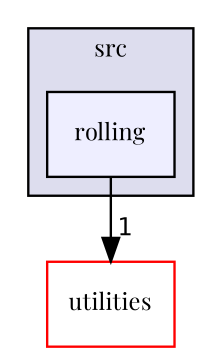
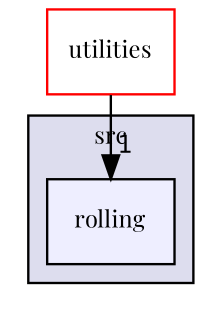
(111, 211) -> (111, 130)
